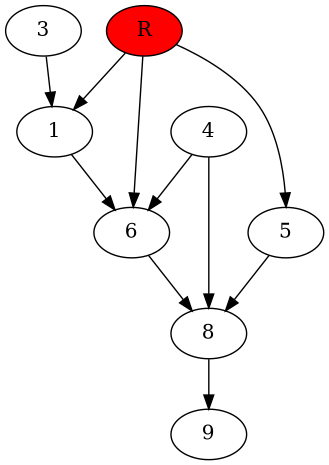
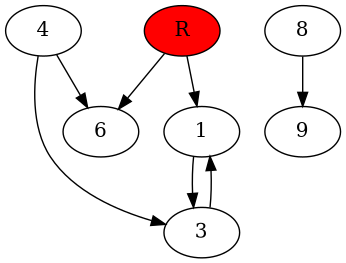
(89, 177) -> (192, 175)
(209, 225) -> (56, 164)
(286, 233) -> none
(166, 278) -> none
